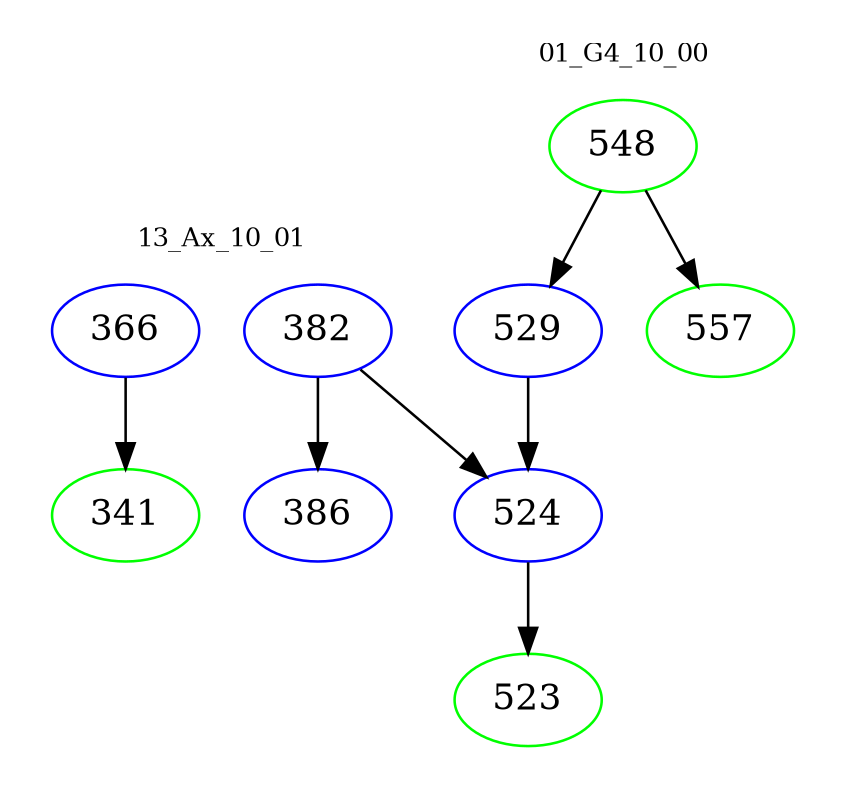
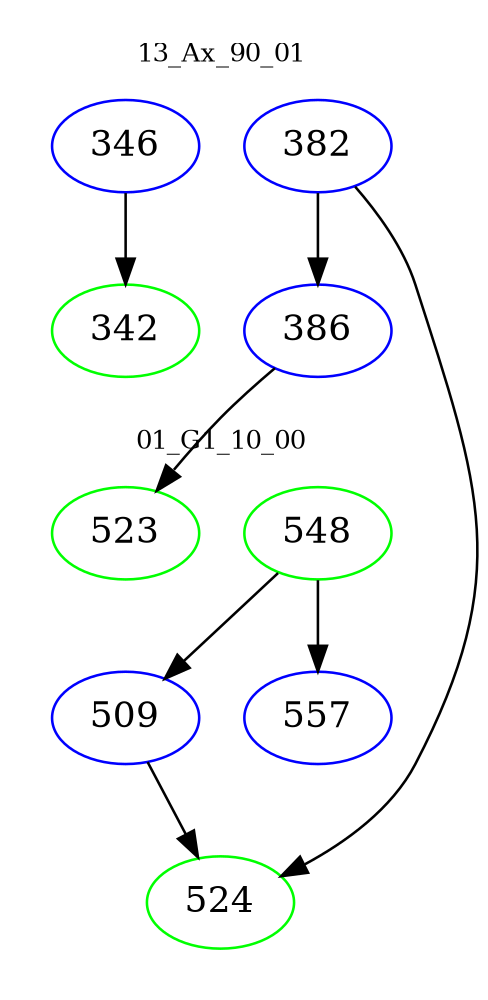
(624, 55) -> (222, 442)
(222, 240) -> (222, 55)
(126, 331) -> (126, 146)
(528, 331) -> (126, 718)
(720, 331) -> (318, 718)
(126, 515) -> (126, 331)
(528, 515) -> (220, 902)
(528, 595) -> (205, 435)
